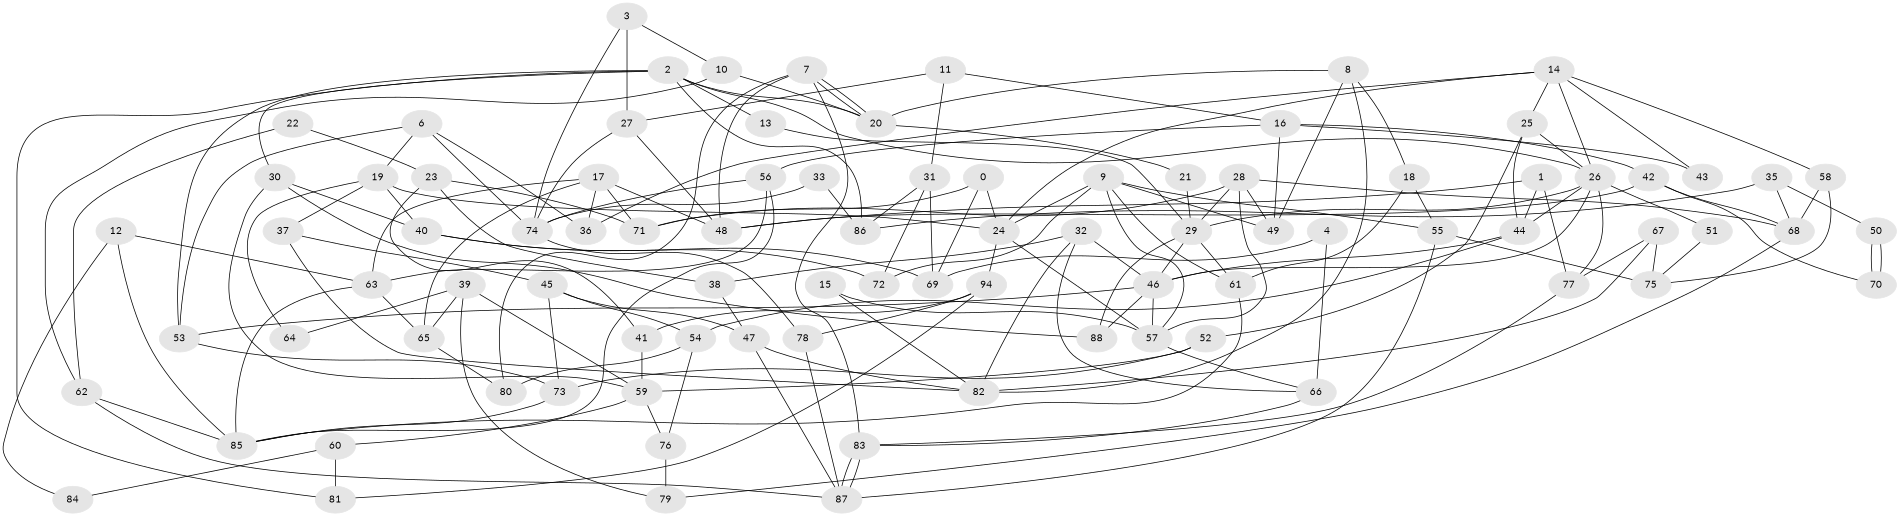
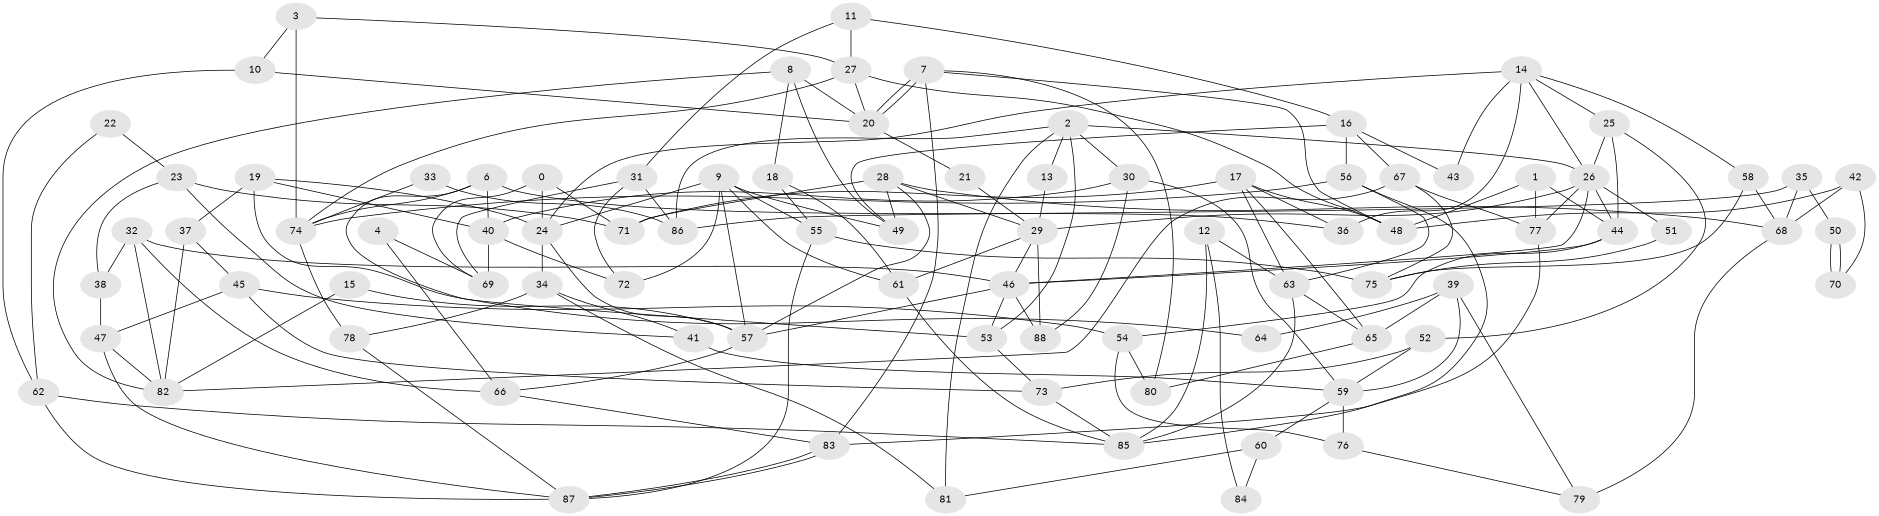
(799, 100) -> (860, 97)
(1469, 135) -> (1373, 151)
(400, 151) -> (488, 204)
(987, 285) -> (542, 285)
